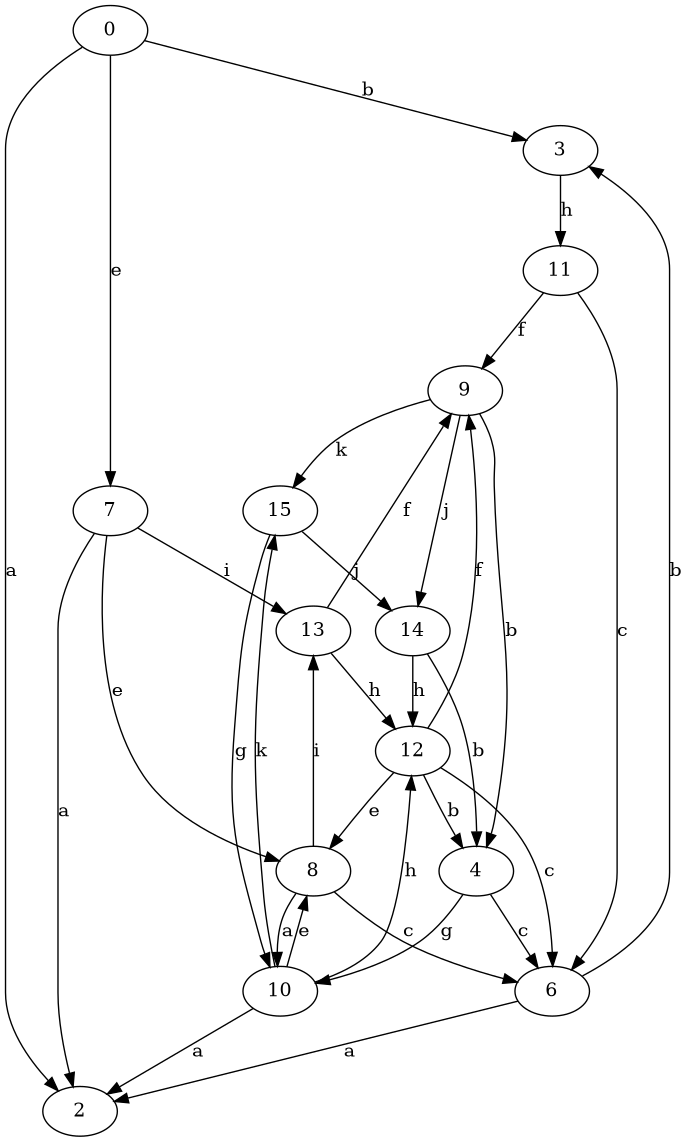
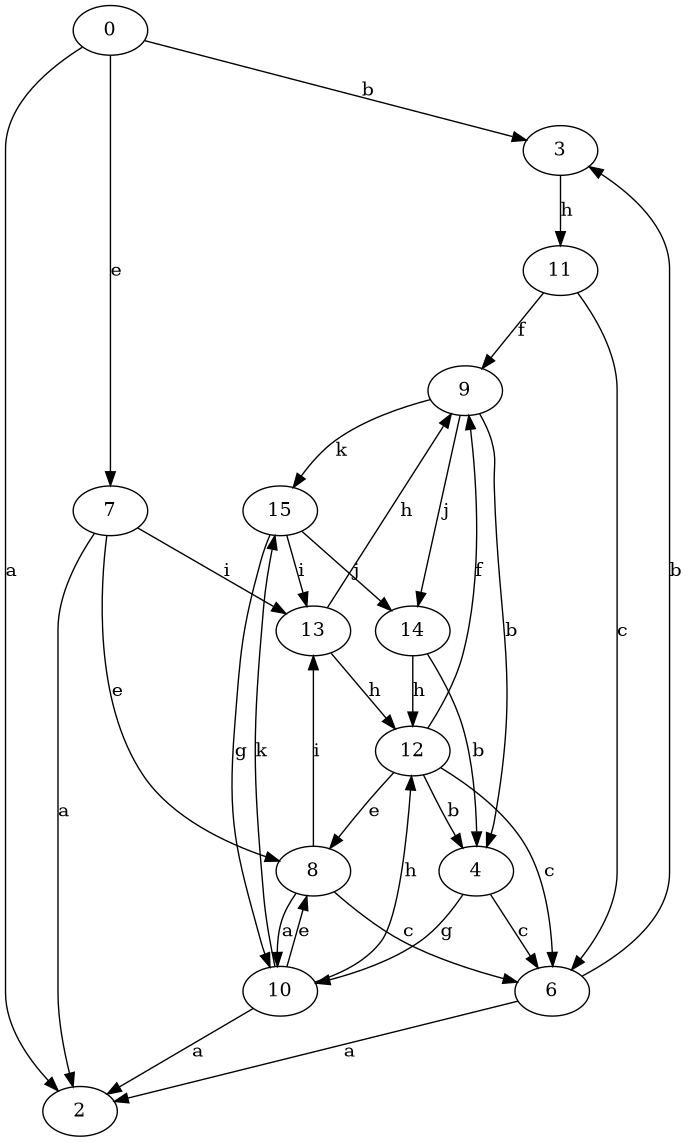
(407, 511) -> (407, 511)
none -> (295, 564)
